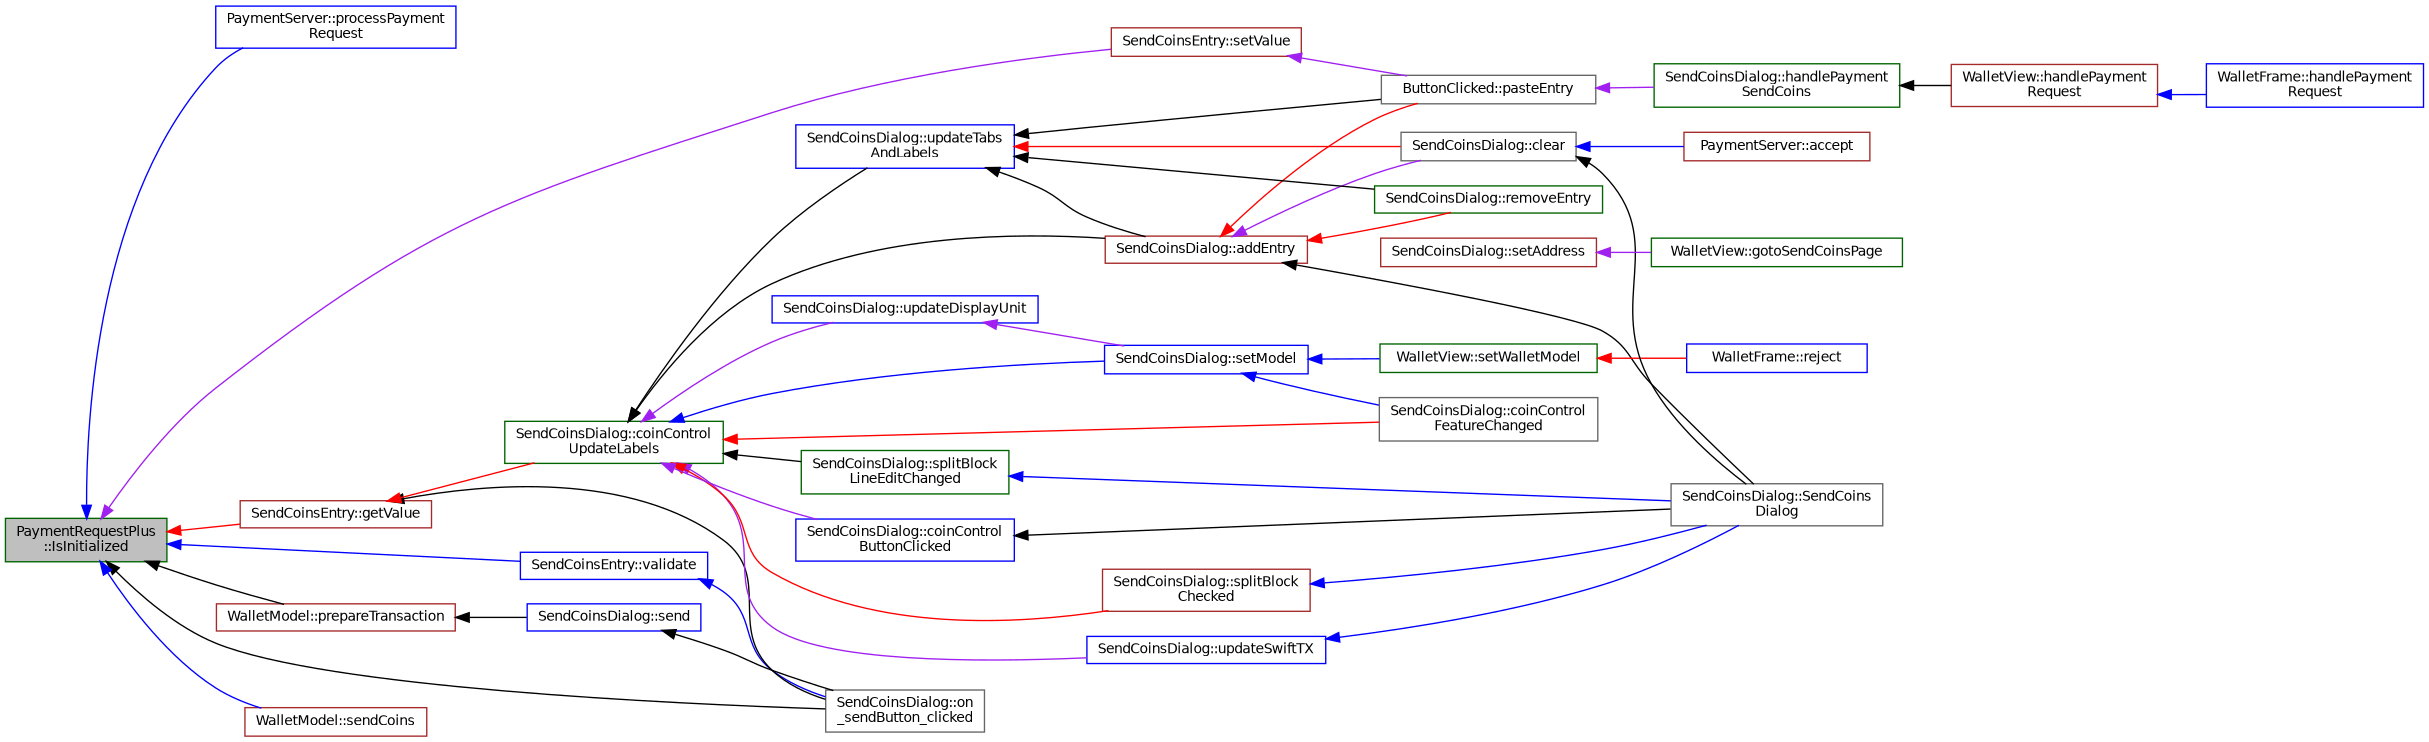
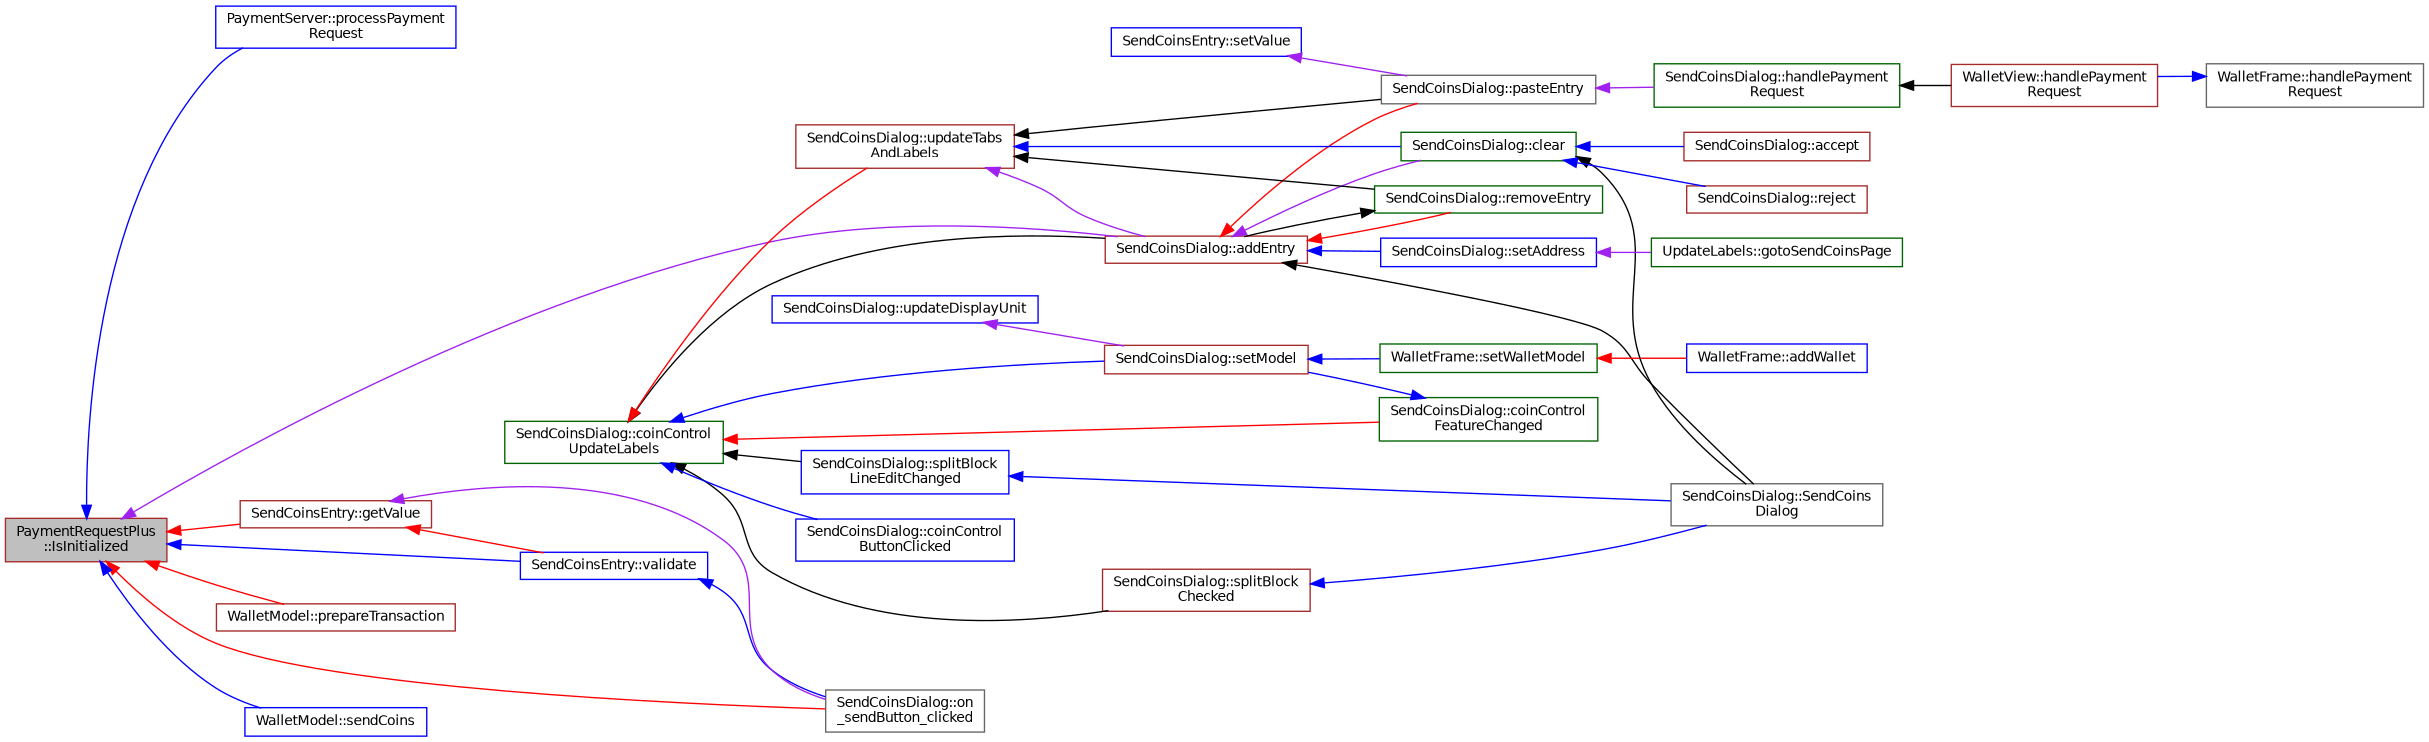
(1206, 42) -> (1206, 42)
(1777, 85) -> (1777, 85)
(2315, 85) -> (2315, 85)
(1489, 90) -> (1489, 90)
(2189, 95) -> (2175, 76)
(905, 147) -> (905, 147)
(1214, 147) -> (1214, 147)
(1489, 147) -> (1489, 147)
(1777, 147) -> (1777, 147)
(563, 183) -> (605, 289)
none -> (1777, 199)
(1071, 208) -> (1071, 208)
none -> (1302, 224)
none -> (1351, 251)
(1489, 252) -> (1489, 252)
(1777, 252) -> (1777, 252)
(737, 275) -> (737, 275)
(738, 358) -> none
(1489, 358) -> (1489, 358)
(1777, 358) -> (1777, 358)
(1206, 360) -> (1206, 360)
(1317, 392) -> (1360, 383)
(1489, 419) -> (1489, 419)
(905, 472) -> (905, 472)
(468, 480) -> (482, 541)
(745, 497) -> (745, 497)
(668, 511) -> (668, 511)
(1349, 522) -> none
(86, 540) -> (86, 540)
(221, 586) -> (221, 586)
(867, 608) -> (867, 608)
(614, 617) -> none
(1206, 650) -> none
(457, 686) -> (457, 686)
(336, 722) -> (336, 722)
